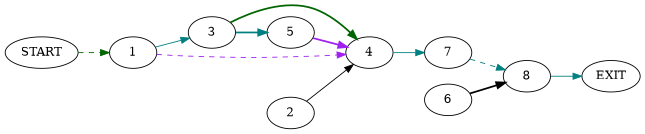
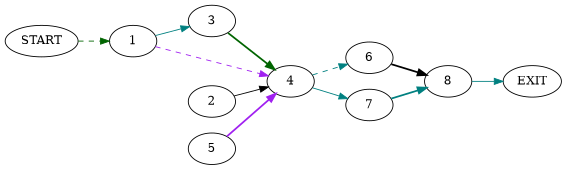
(247, 32) -> none
(483, 63) -> (405, 94)
none -> (326, 71)
